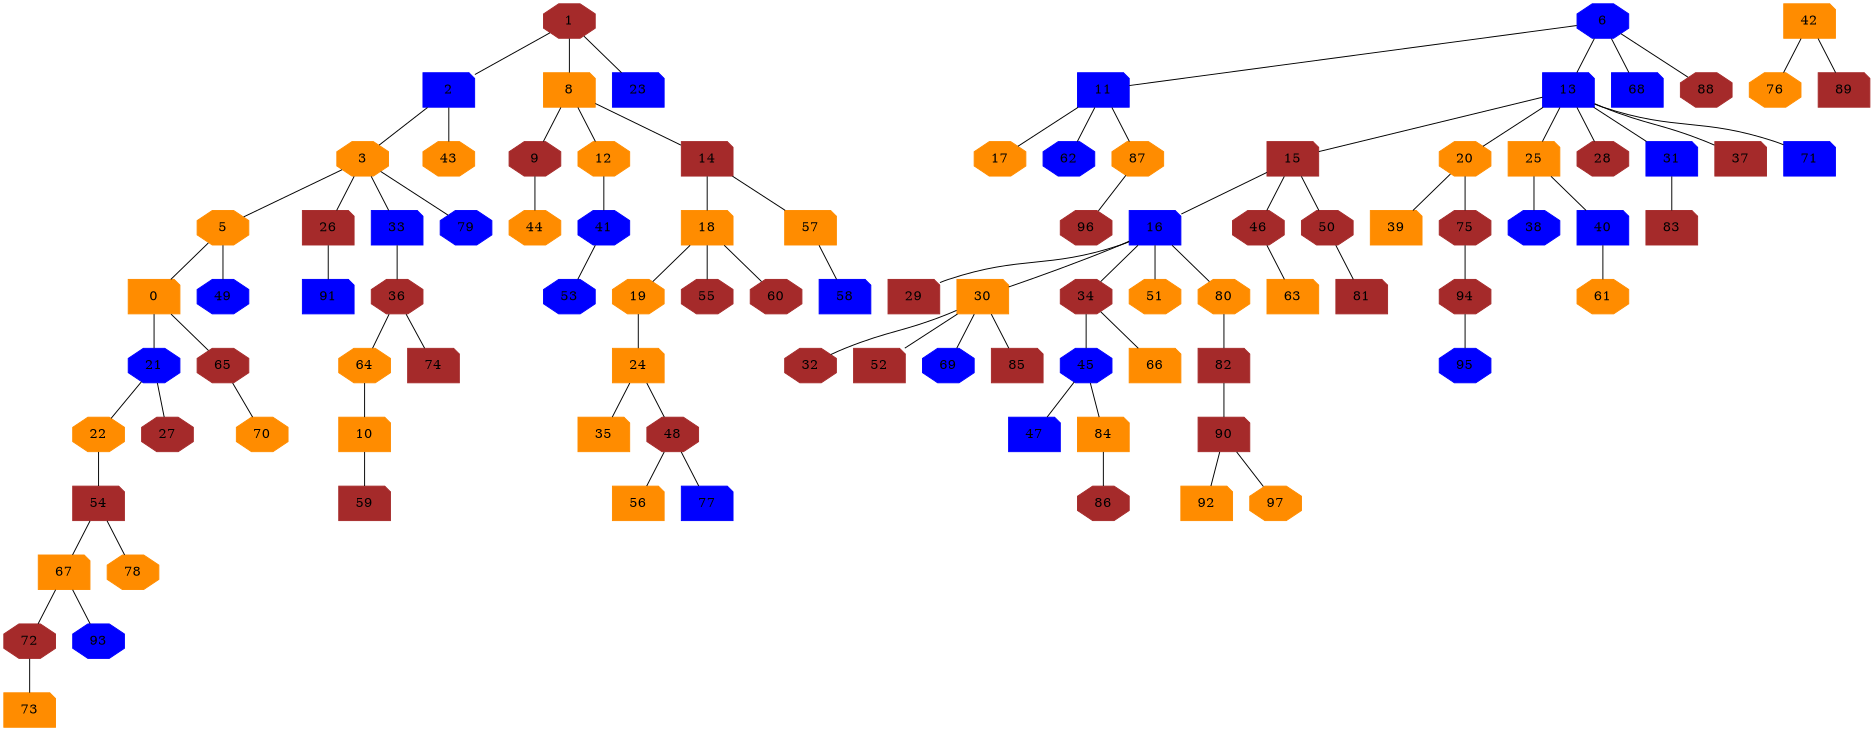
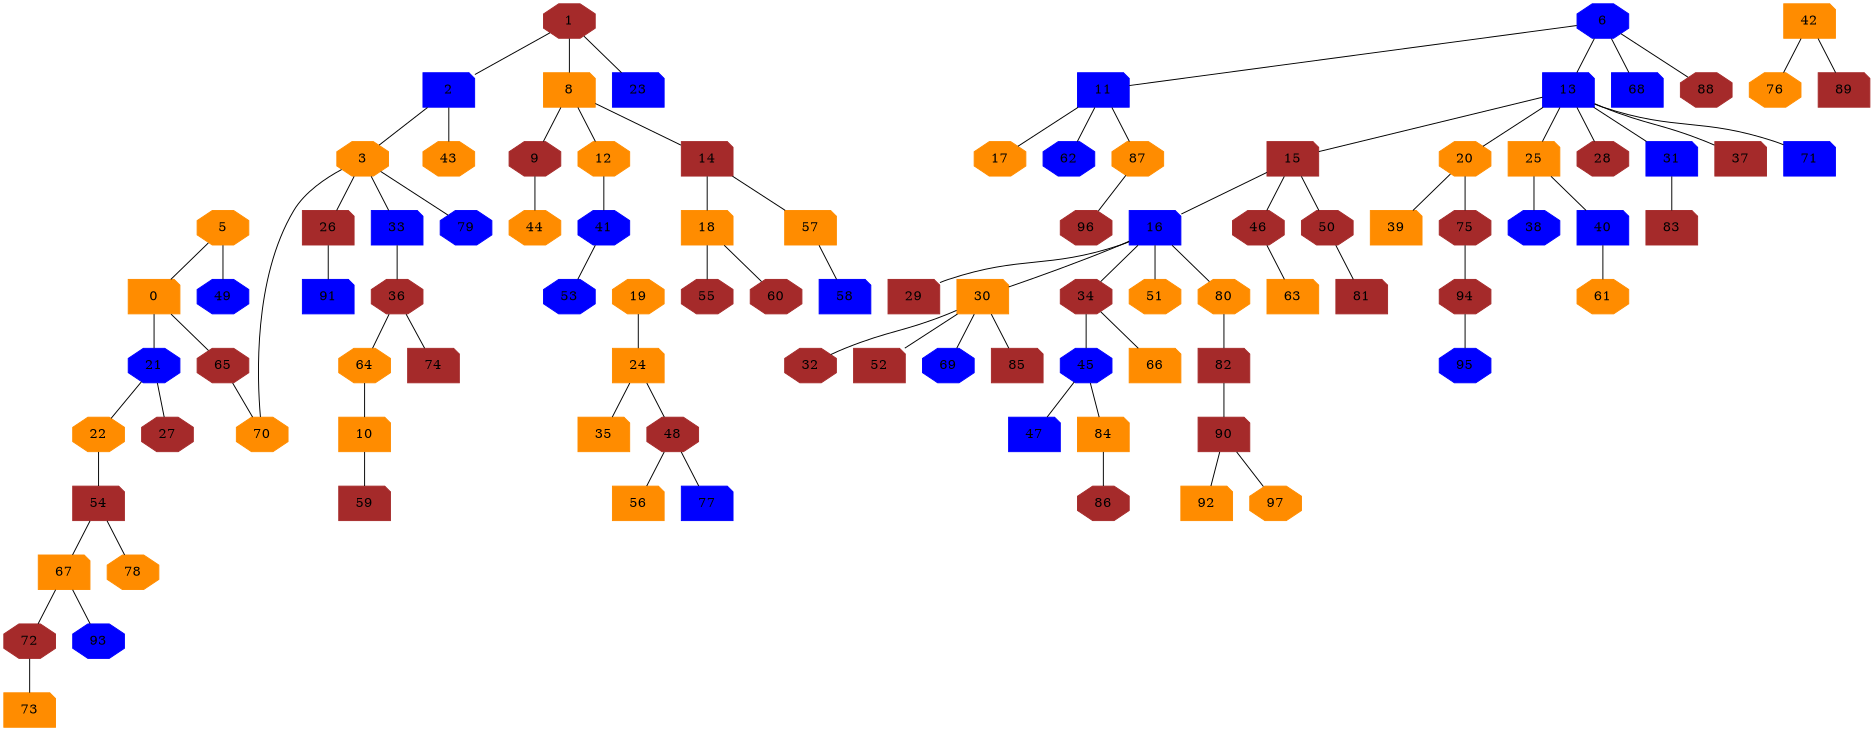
(293, 193) -> (268, 280)
(671, 263) -> none
